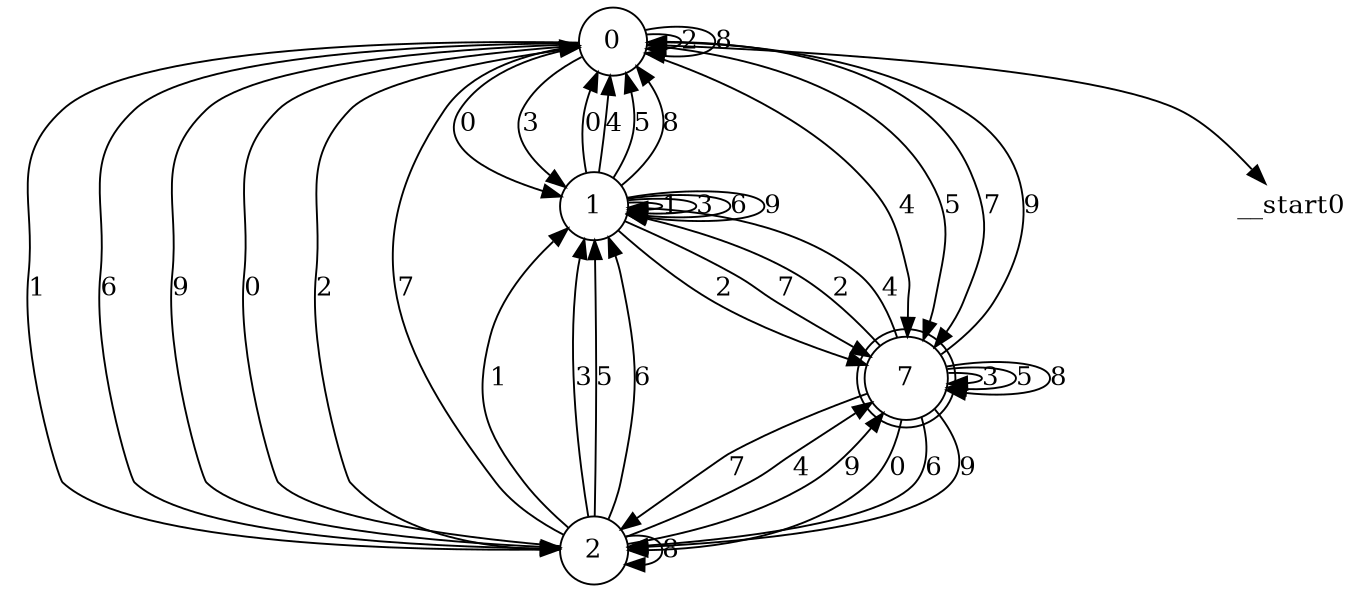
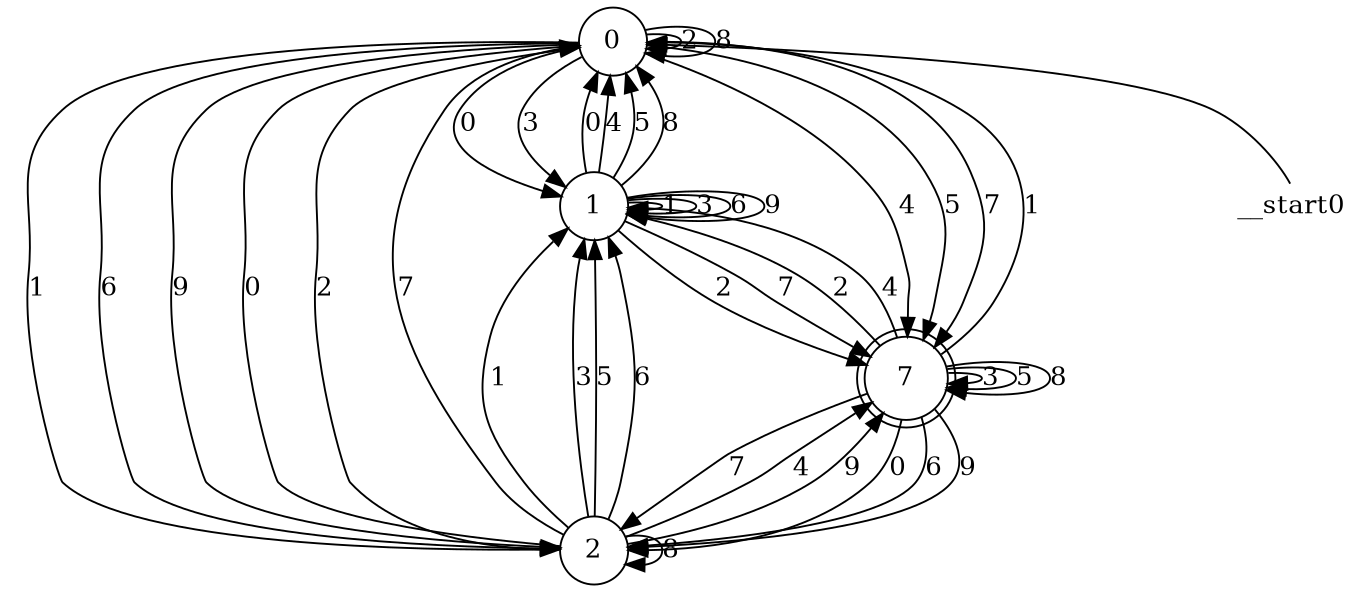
(963, 66) -> (996, 67)
(1033, 206) -> (1033, 206)
